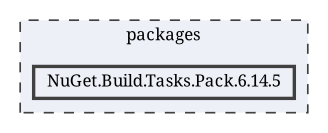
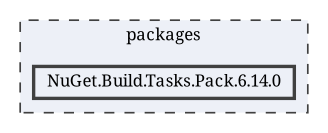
(164, 82) -> (164, 82)
